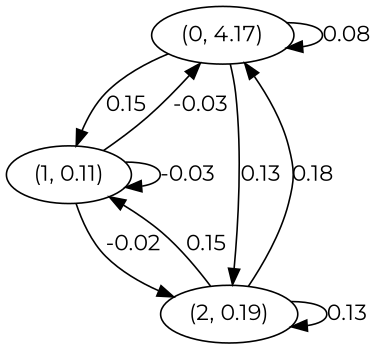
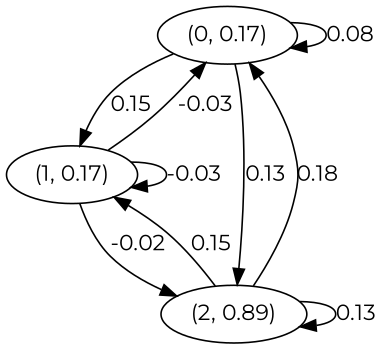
(223, 35) -> (228, 35)
(69, 175) -> (72, 175)
(229, 314) -> (234, 314)
